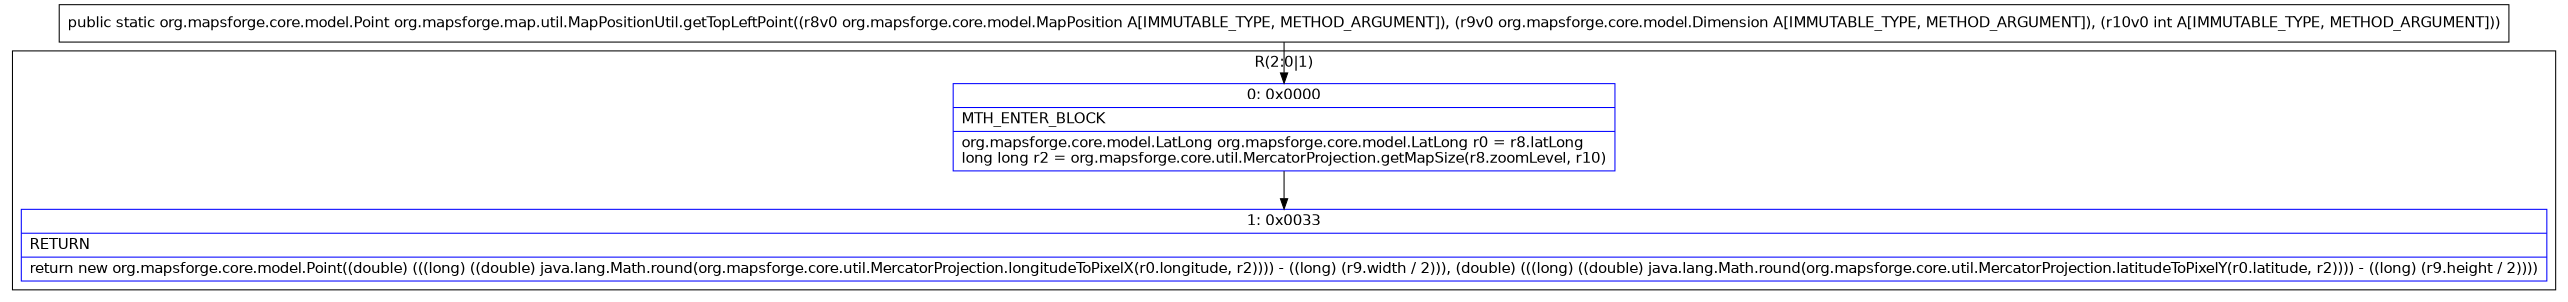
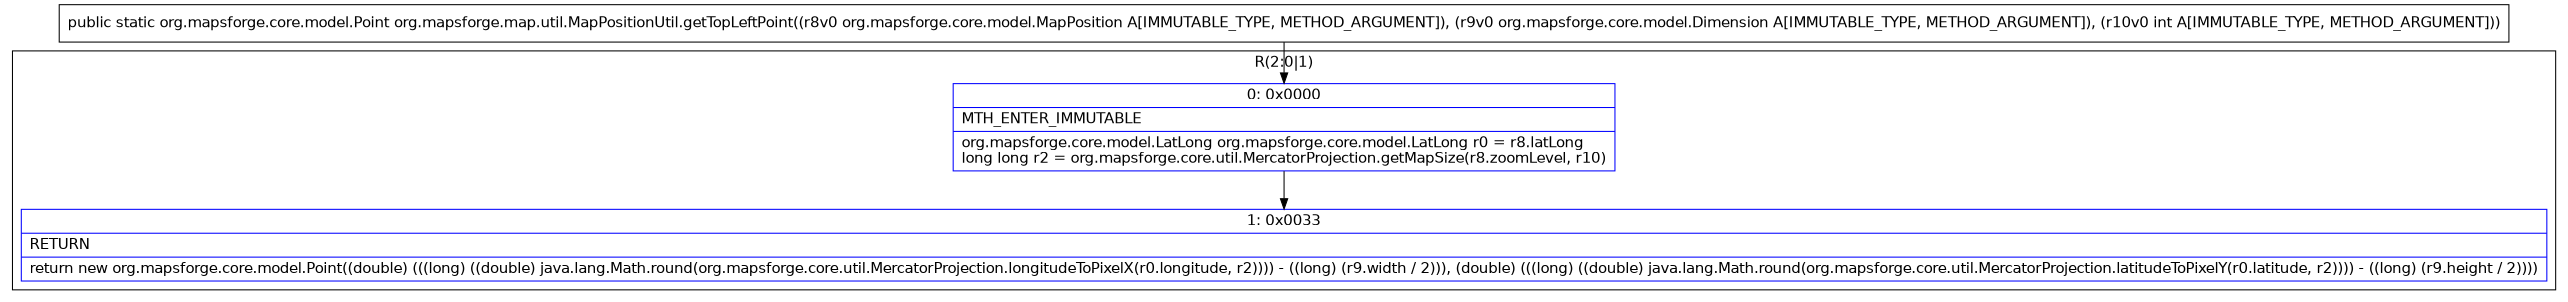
(1034, 119) -> (1052, 119)
